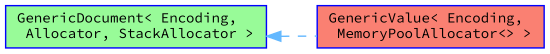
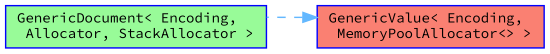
(299, 36) -> (285, 17)
